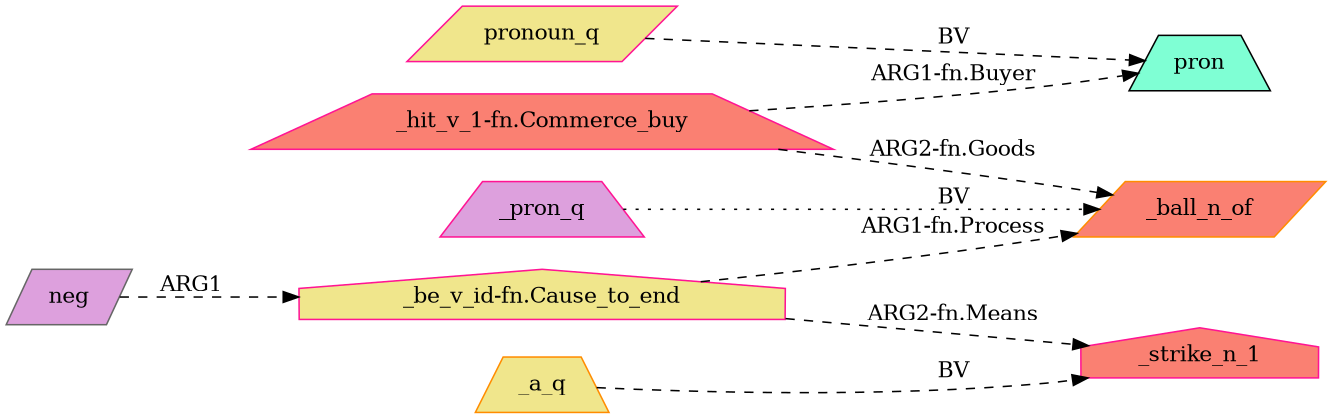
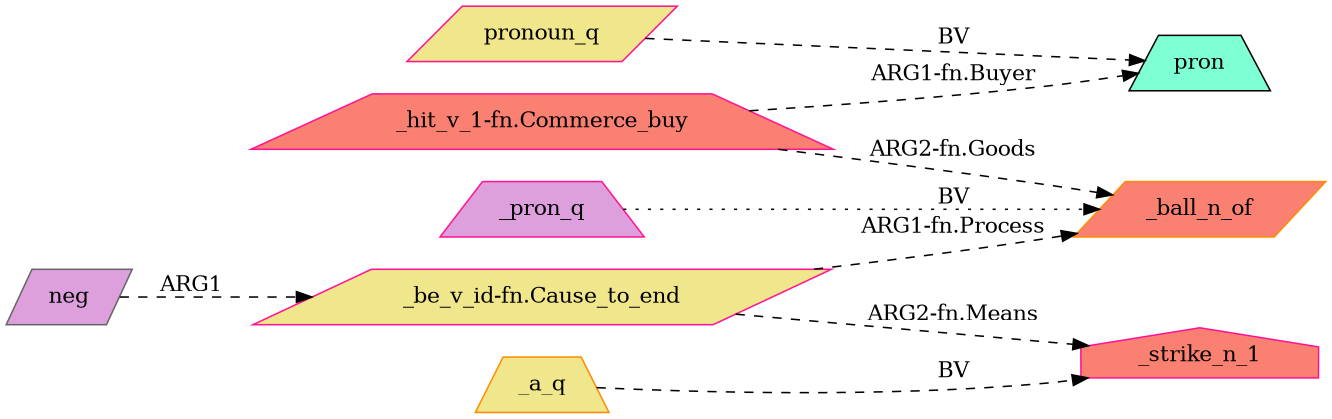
(542, 297) -> (542, 297)
